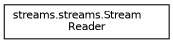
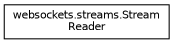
(87, 22) -> (87, 22)
